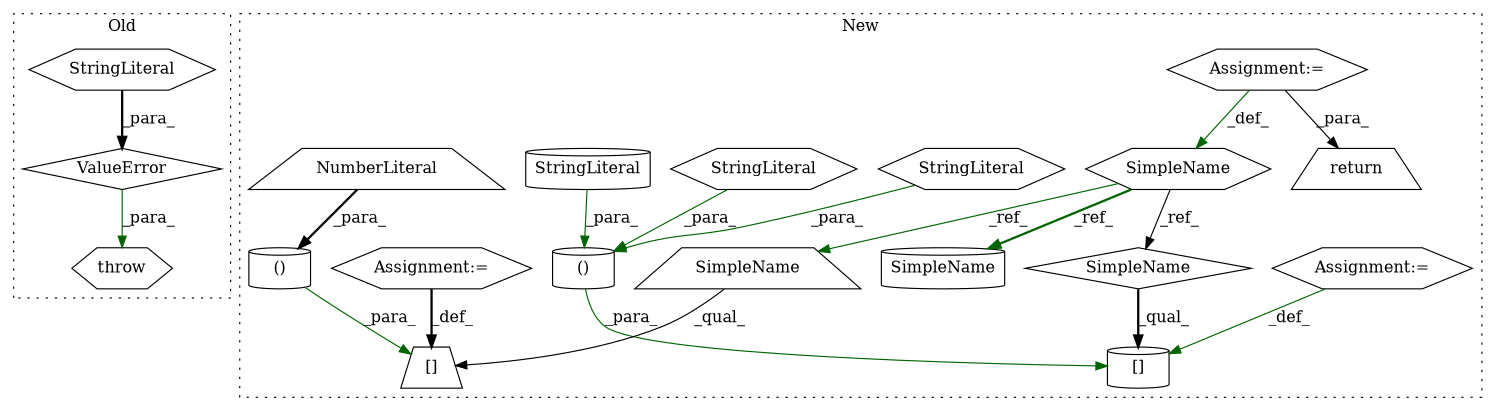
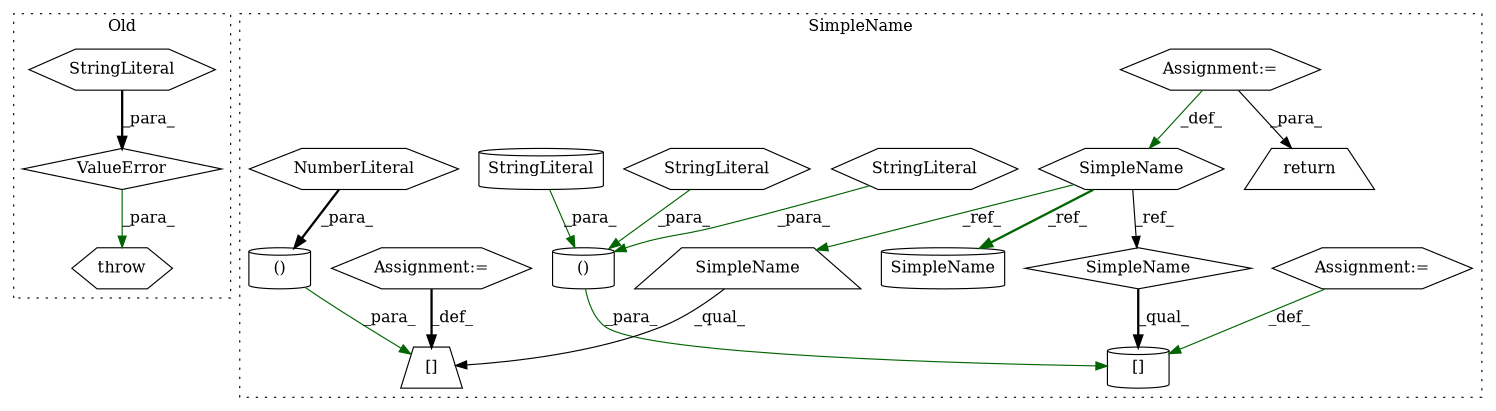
(861, 27) -> (861, 27)
(377, 169) -> (354, 169)
